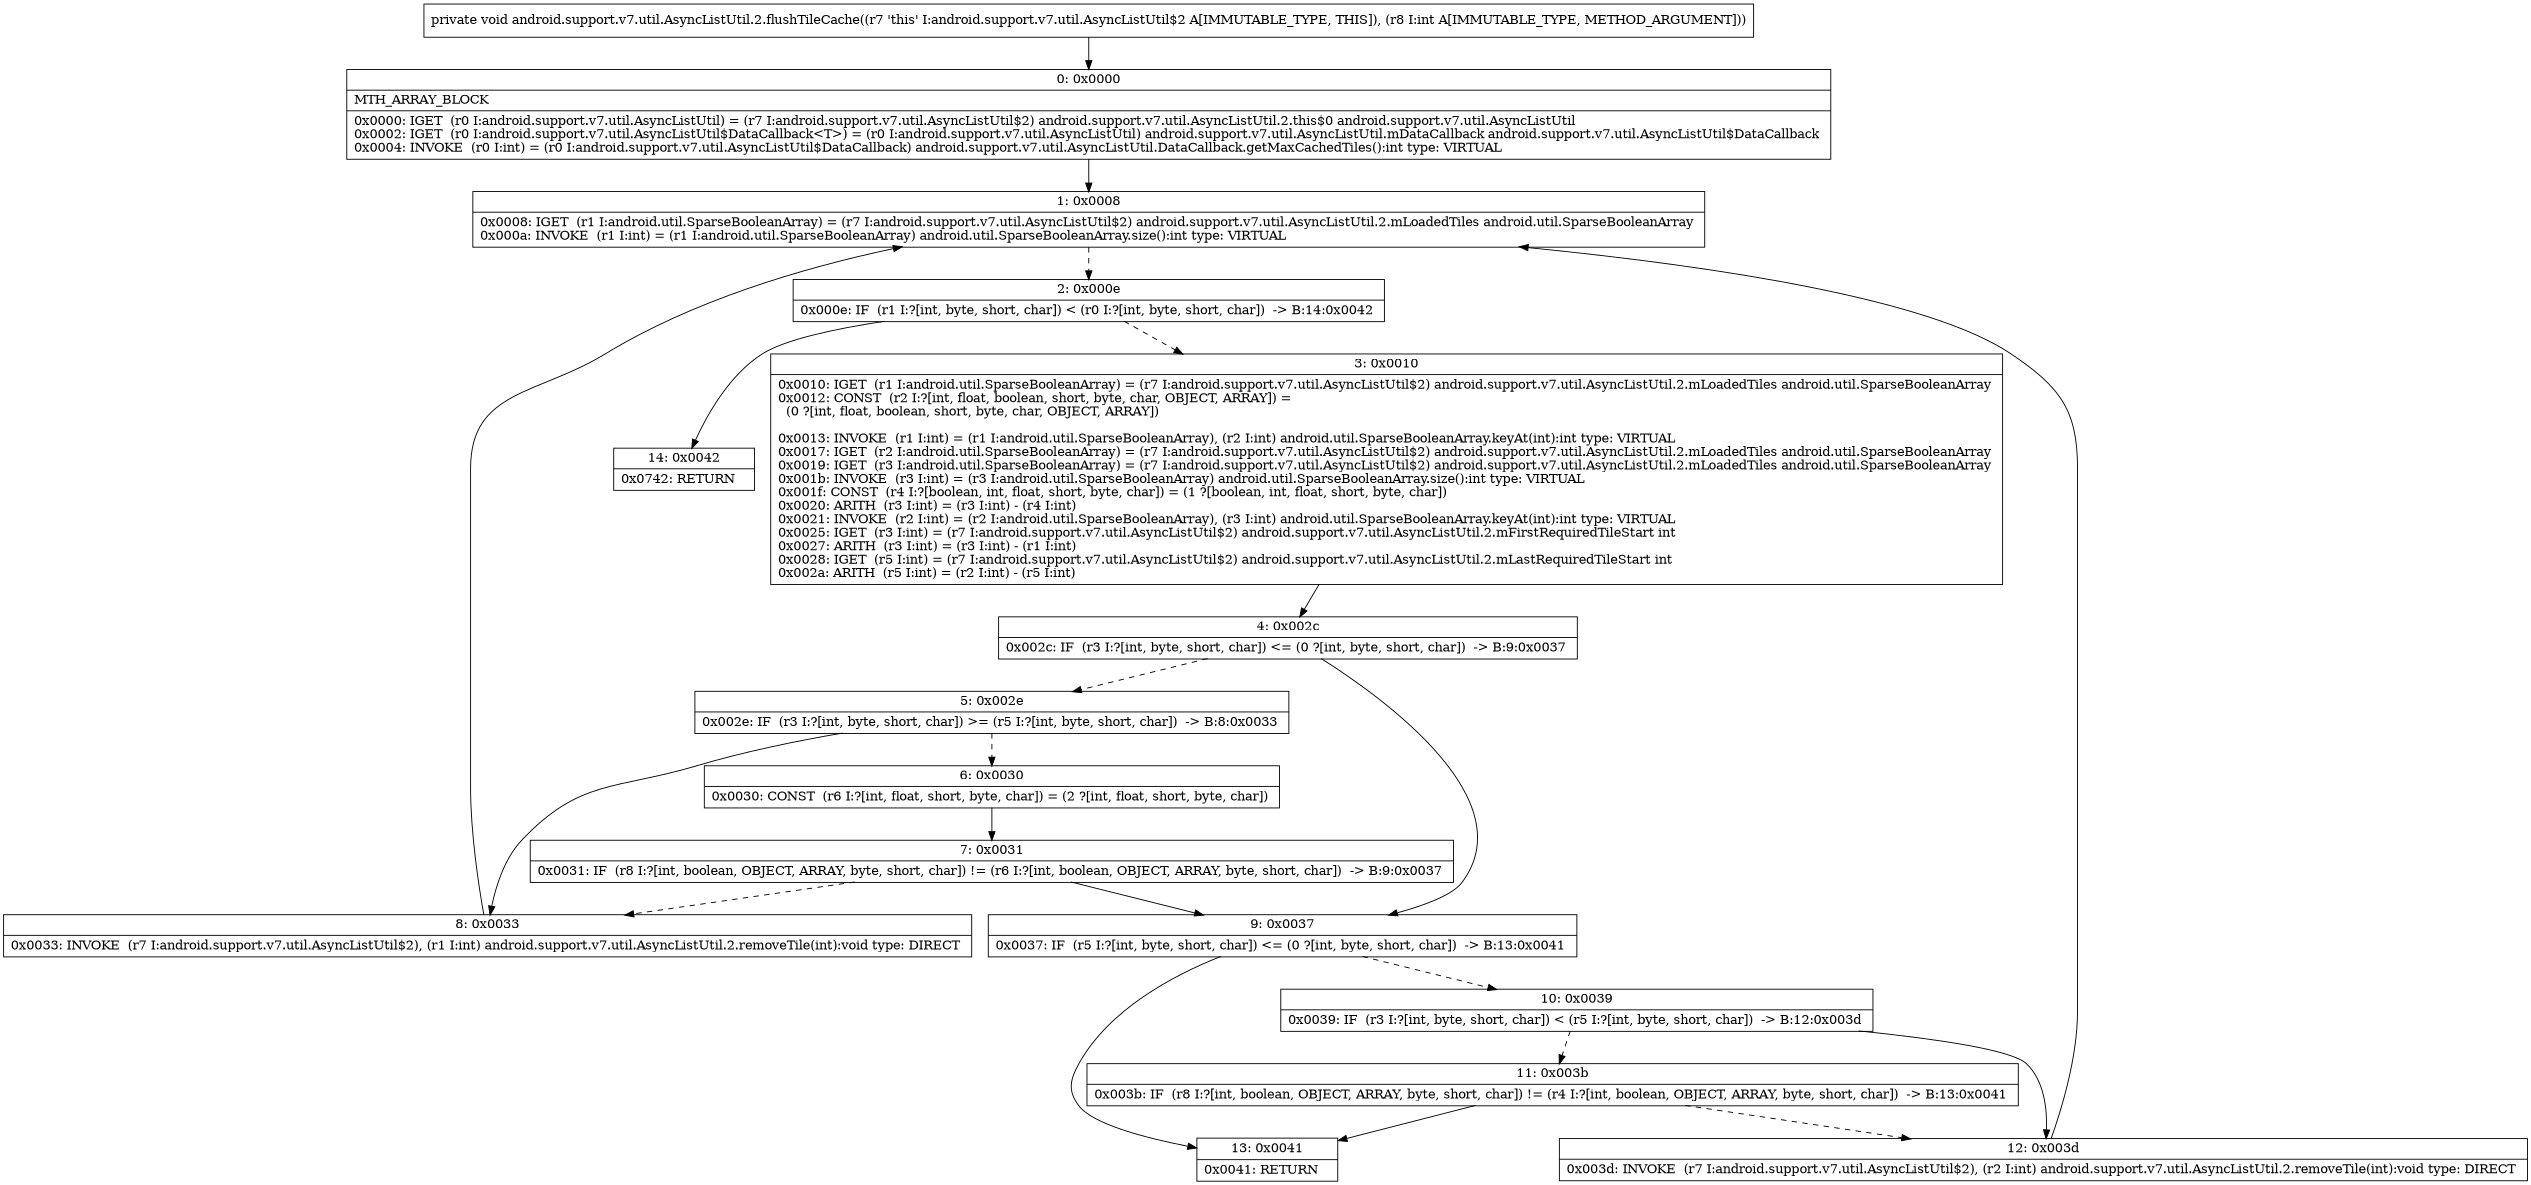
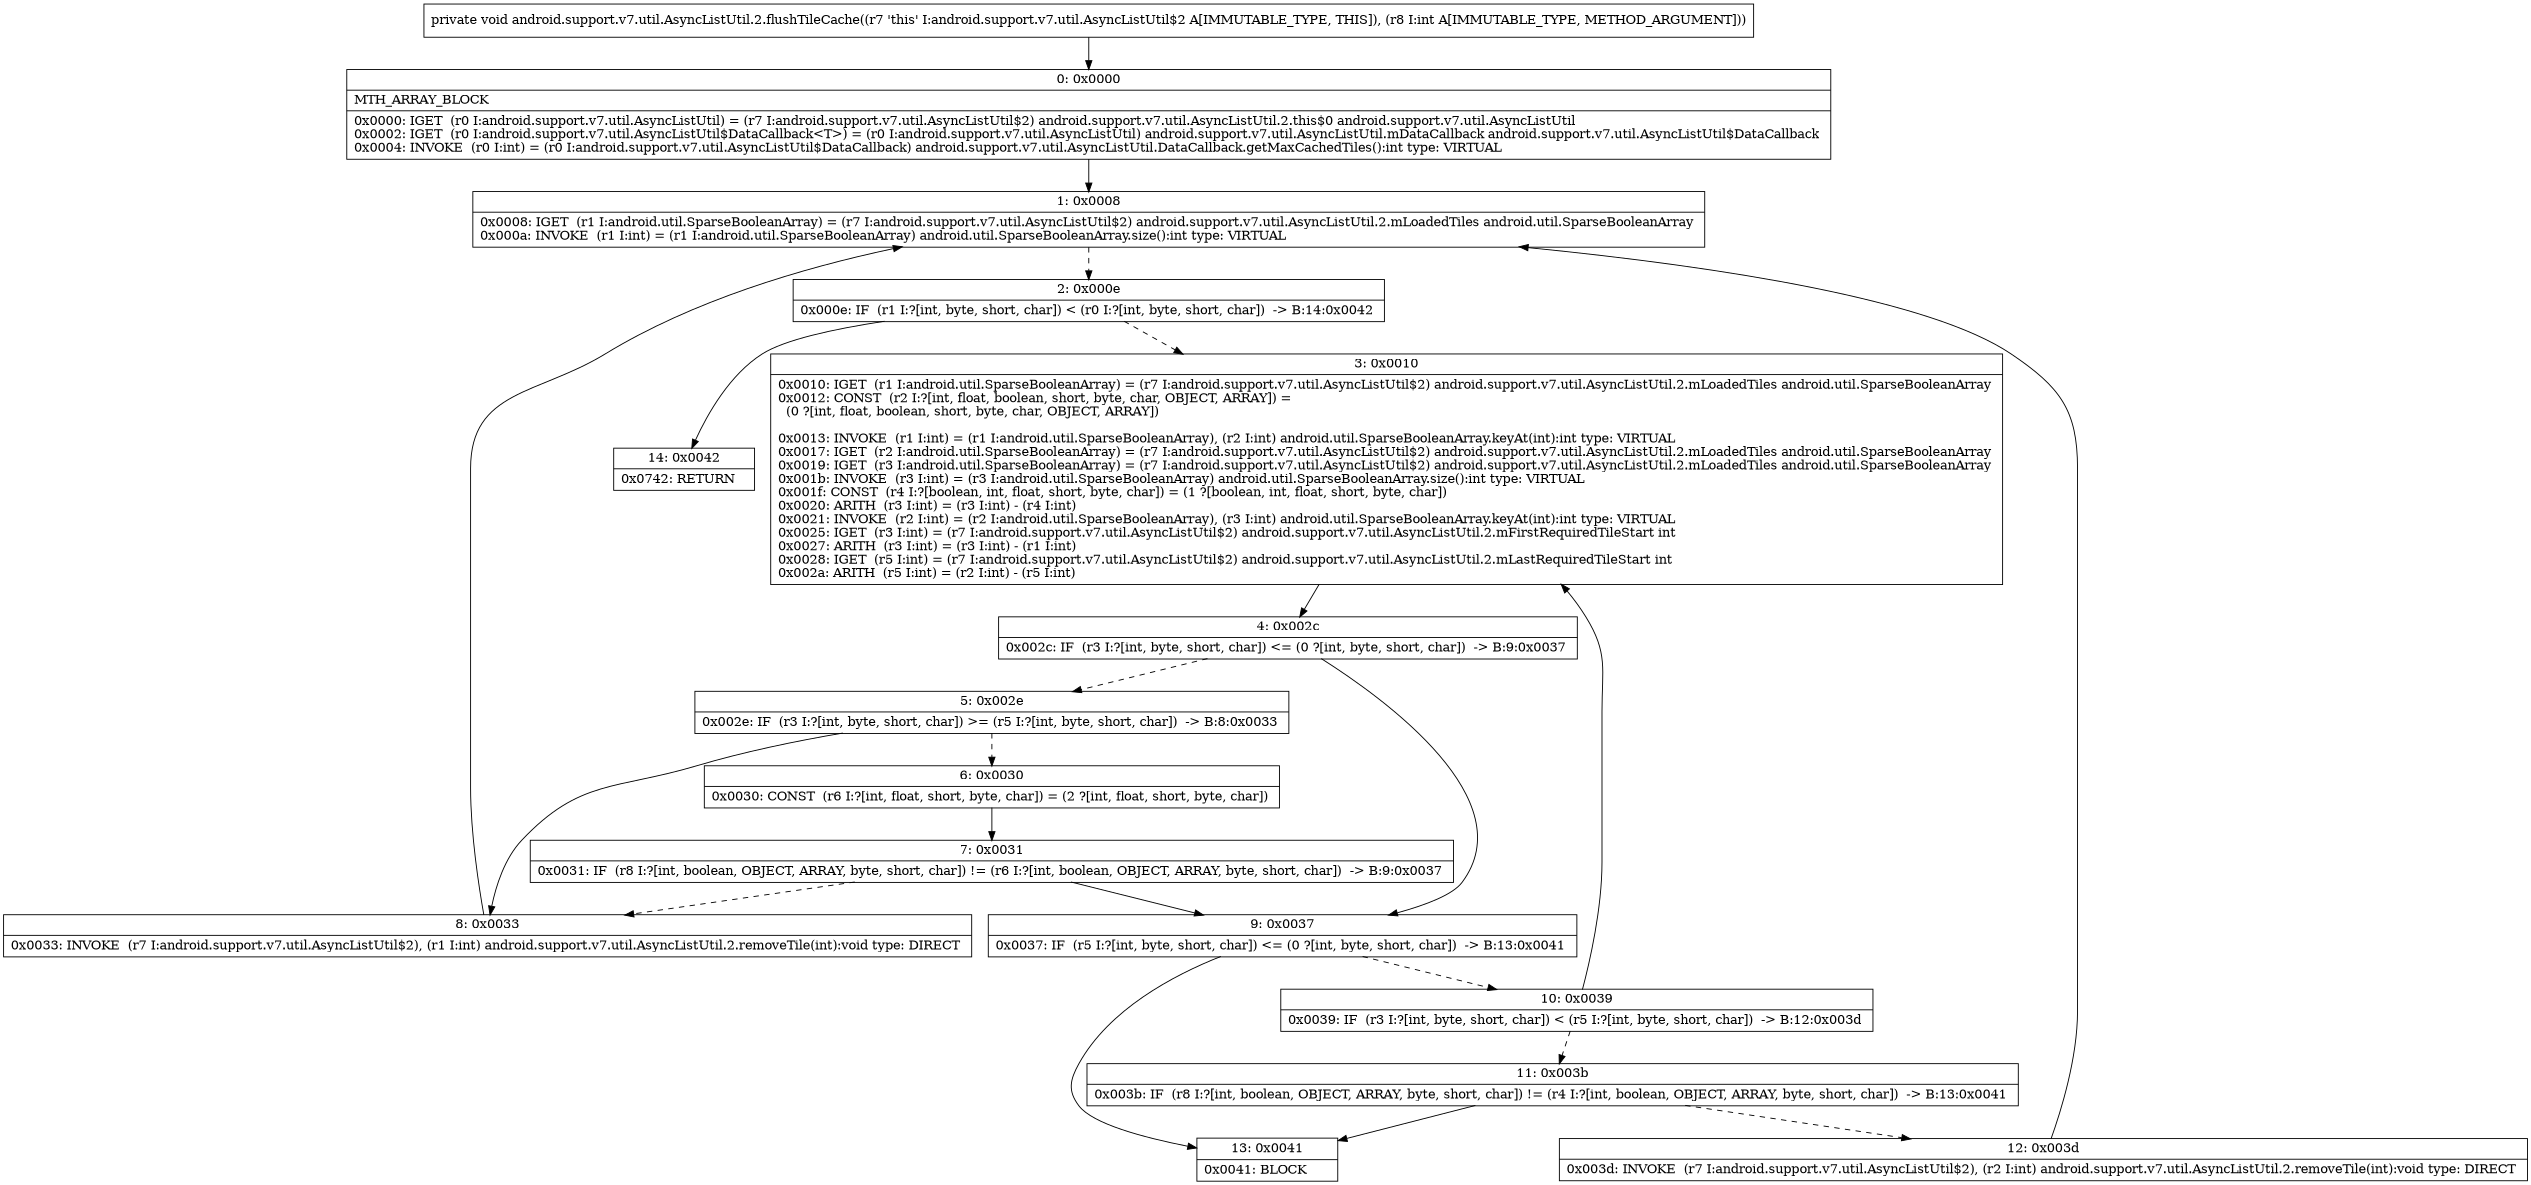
(1979, 1048) -> (1602, 786)
(1267, 1170) -> (1261, 1170)
